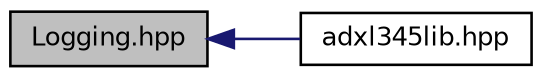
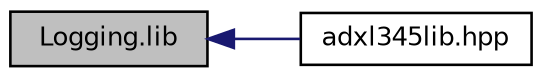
(109, 39) -> (109, 39)
